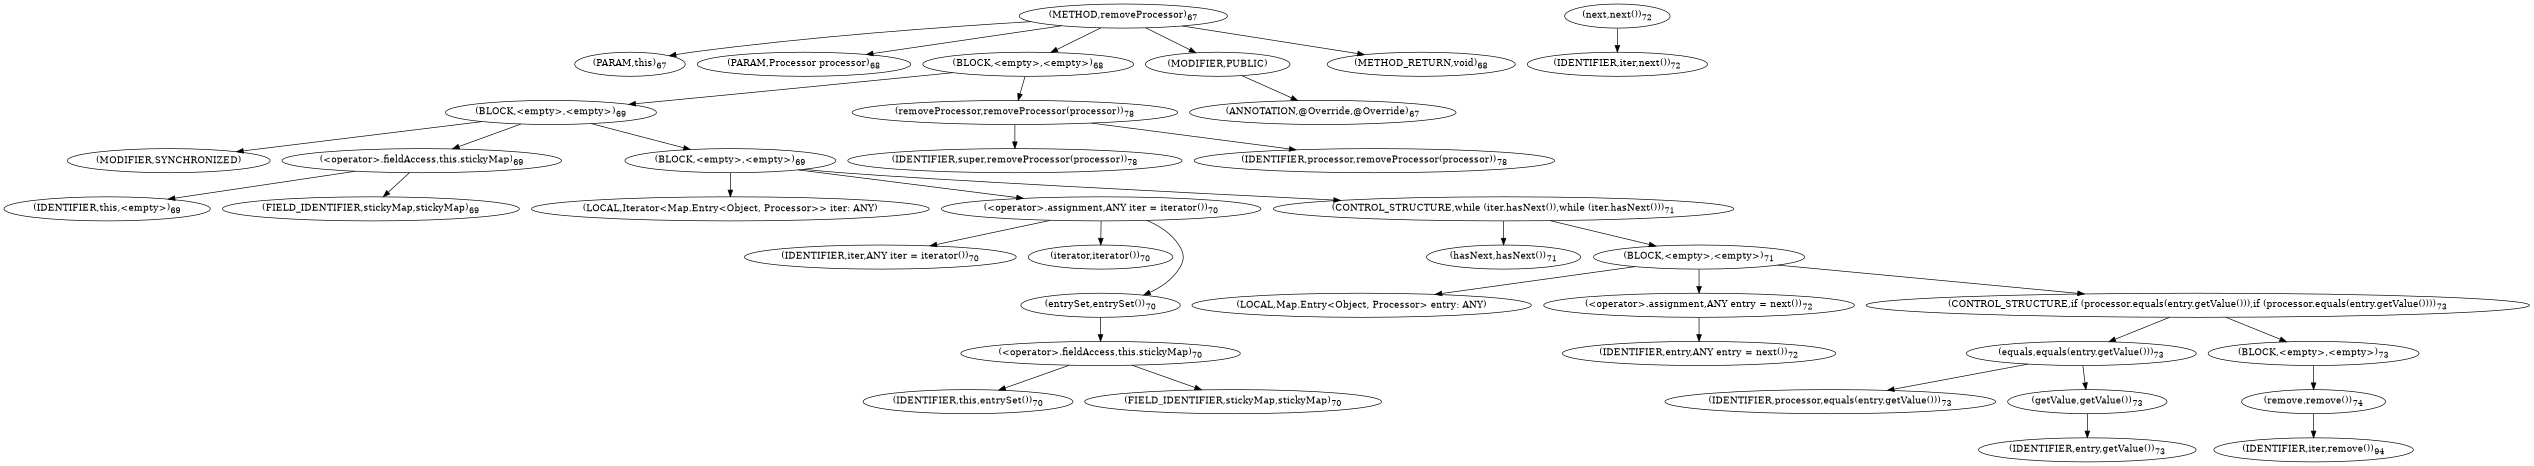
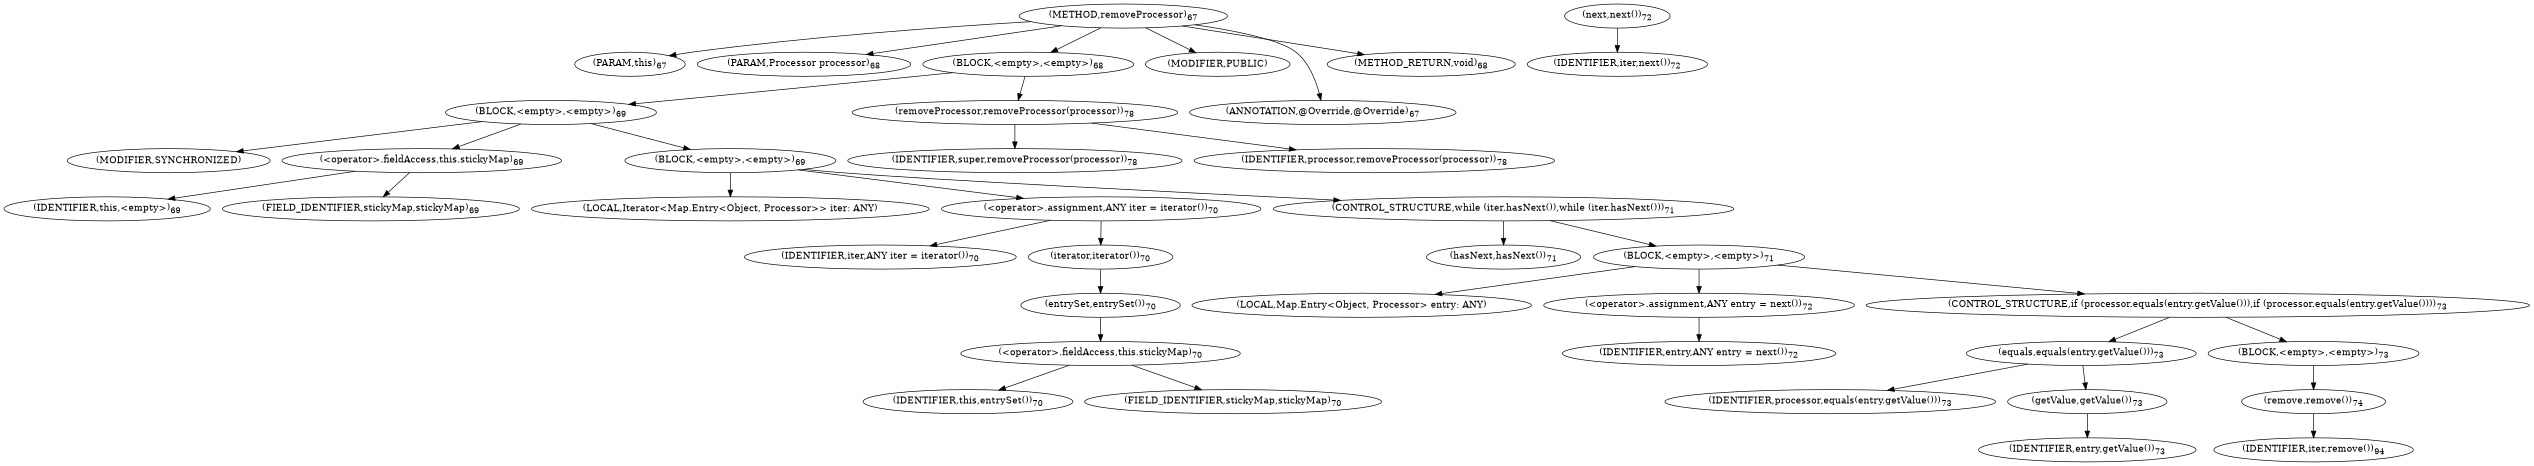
(1267, 87) -> (1288, 47)
(1183, 255) -> (1101, 278)
